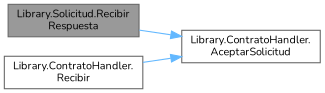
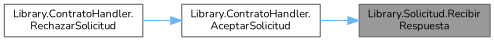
(155, 32) -> (334, 21)
(74, 72) -> (74, 21)
